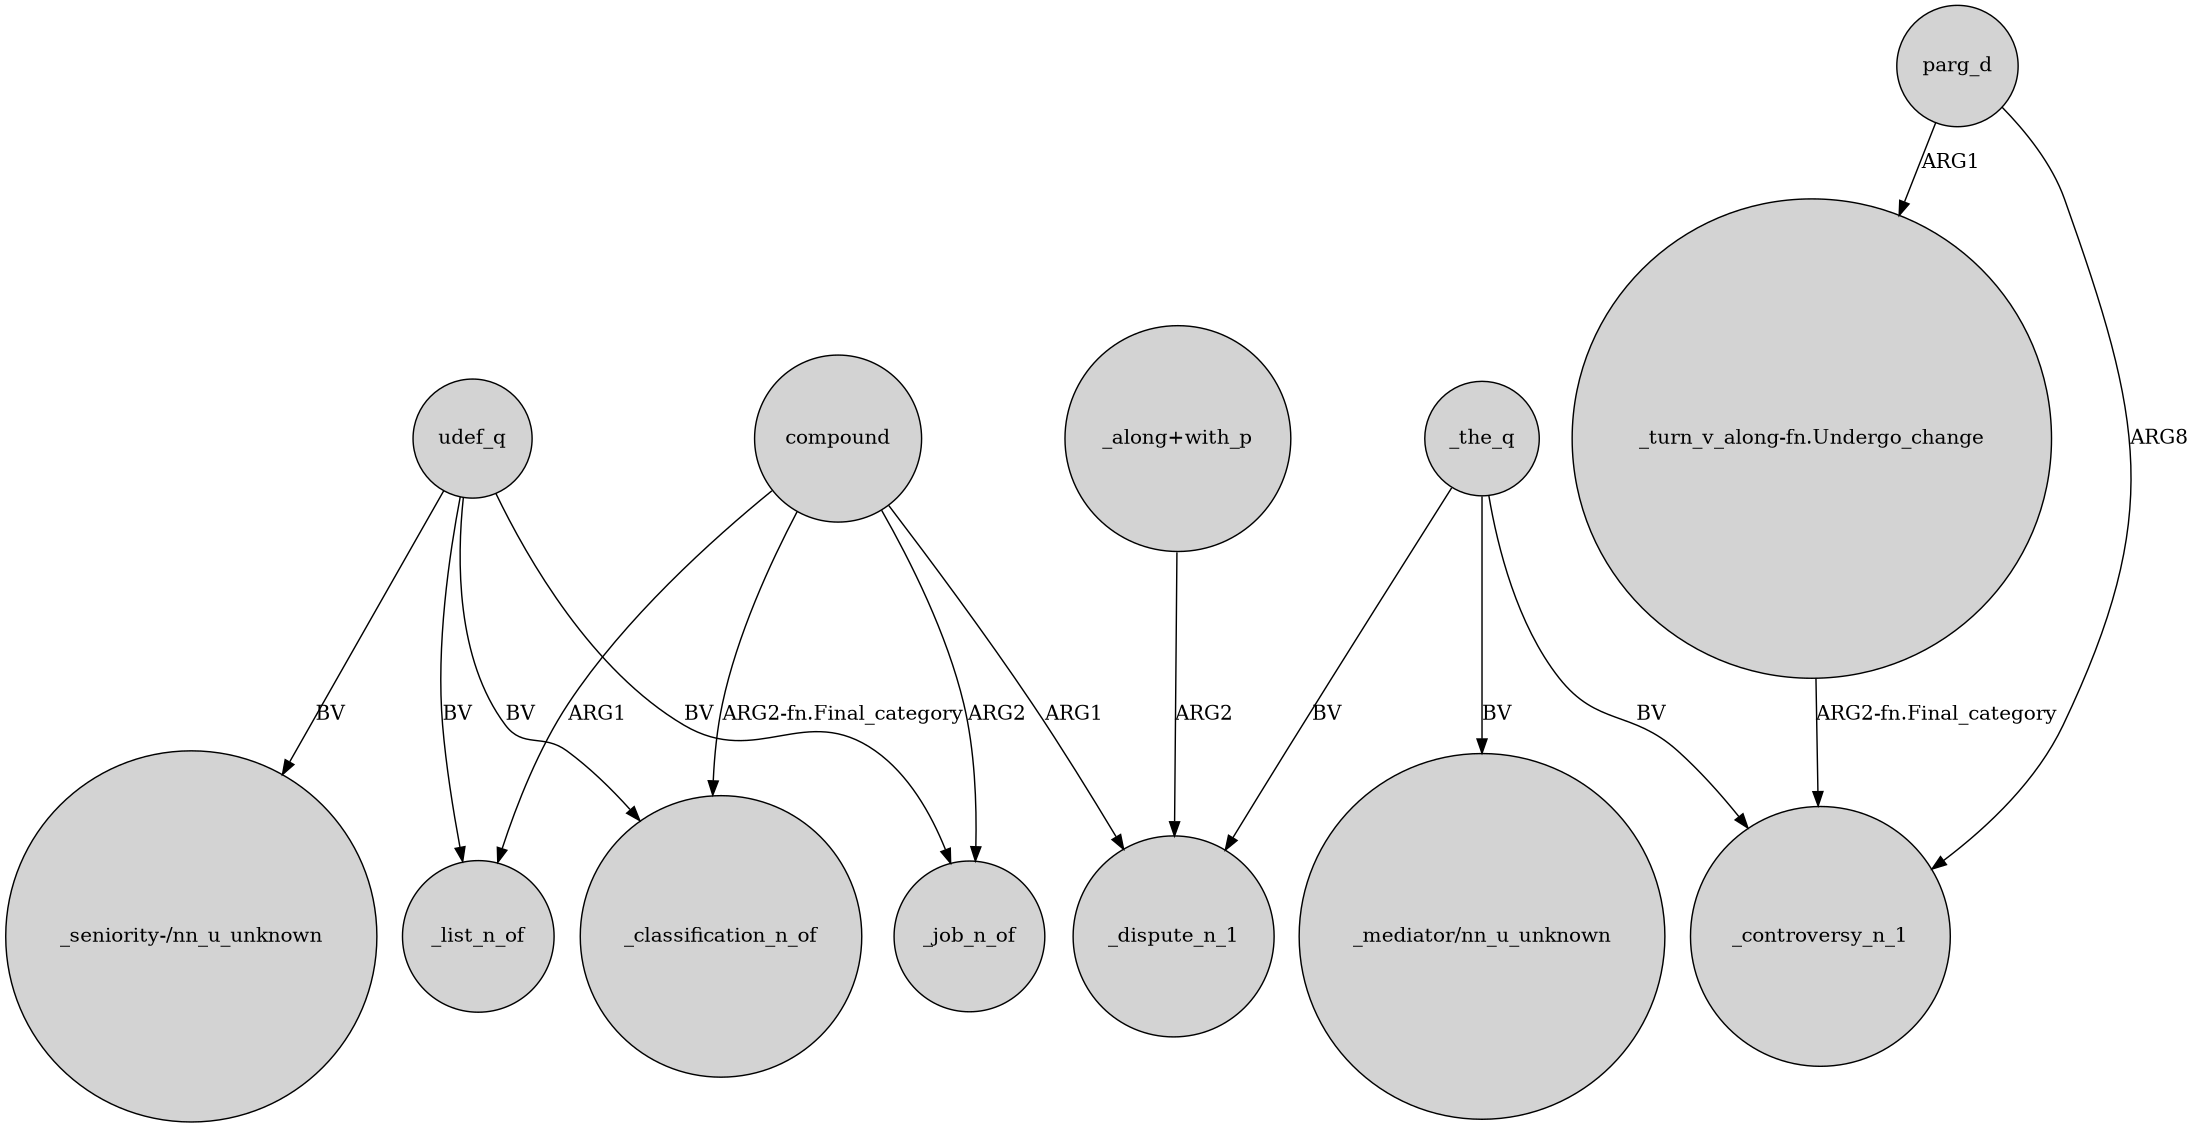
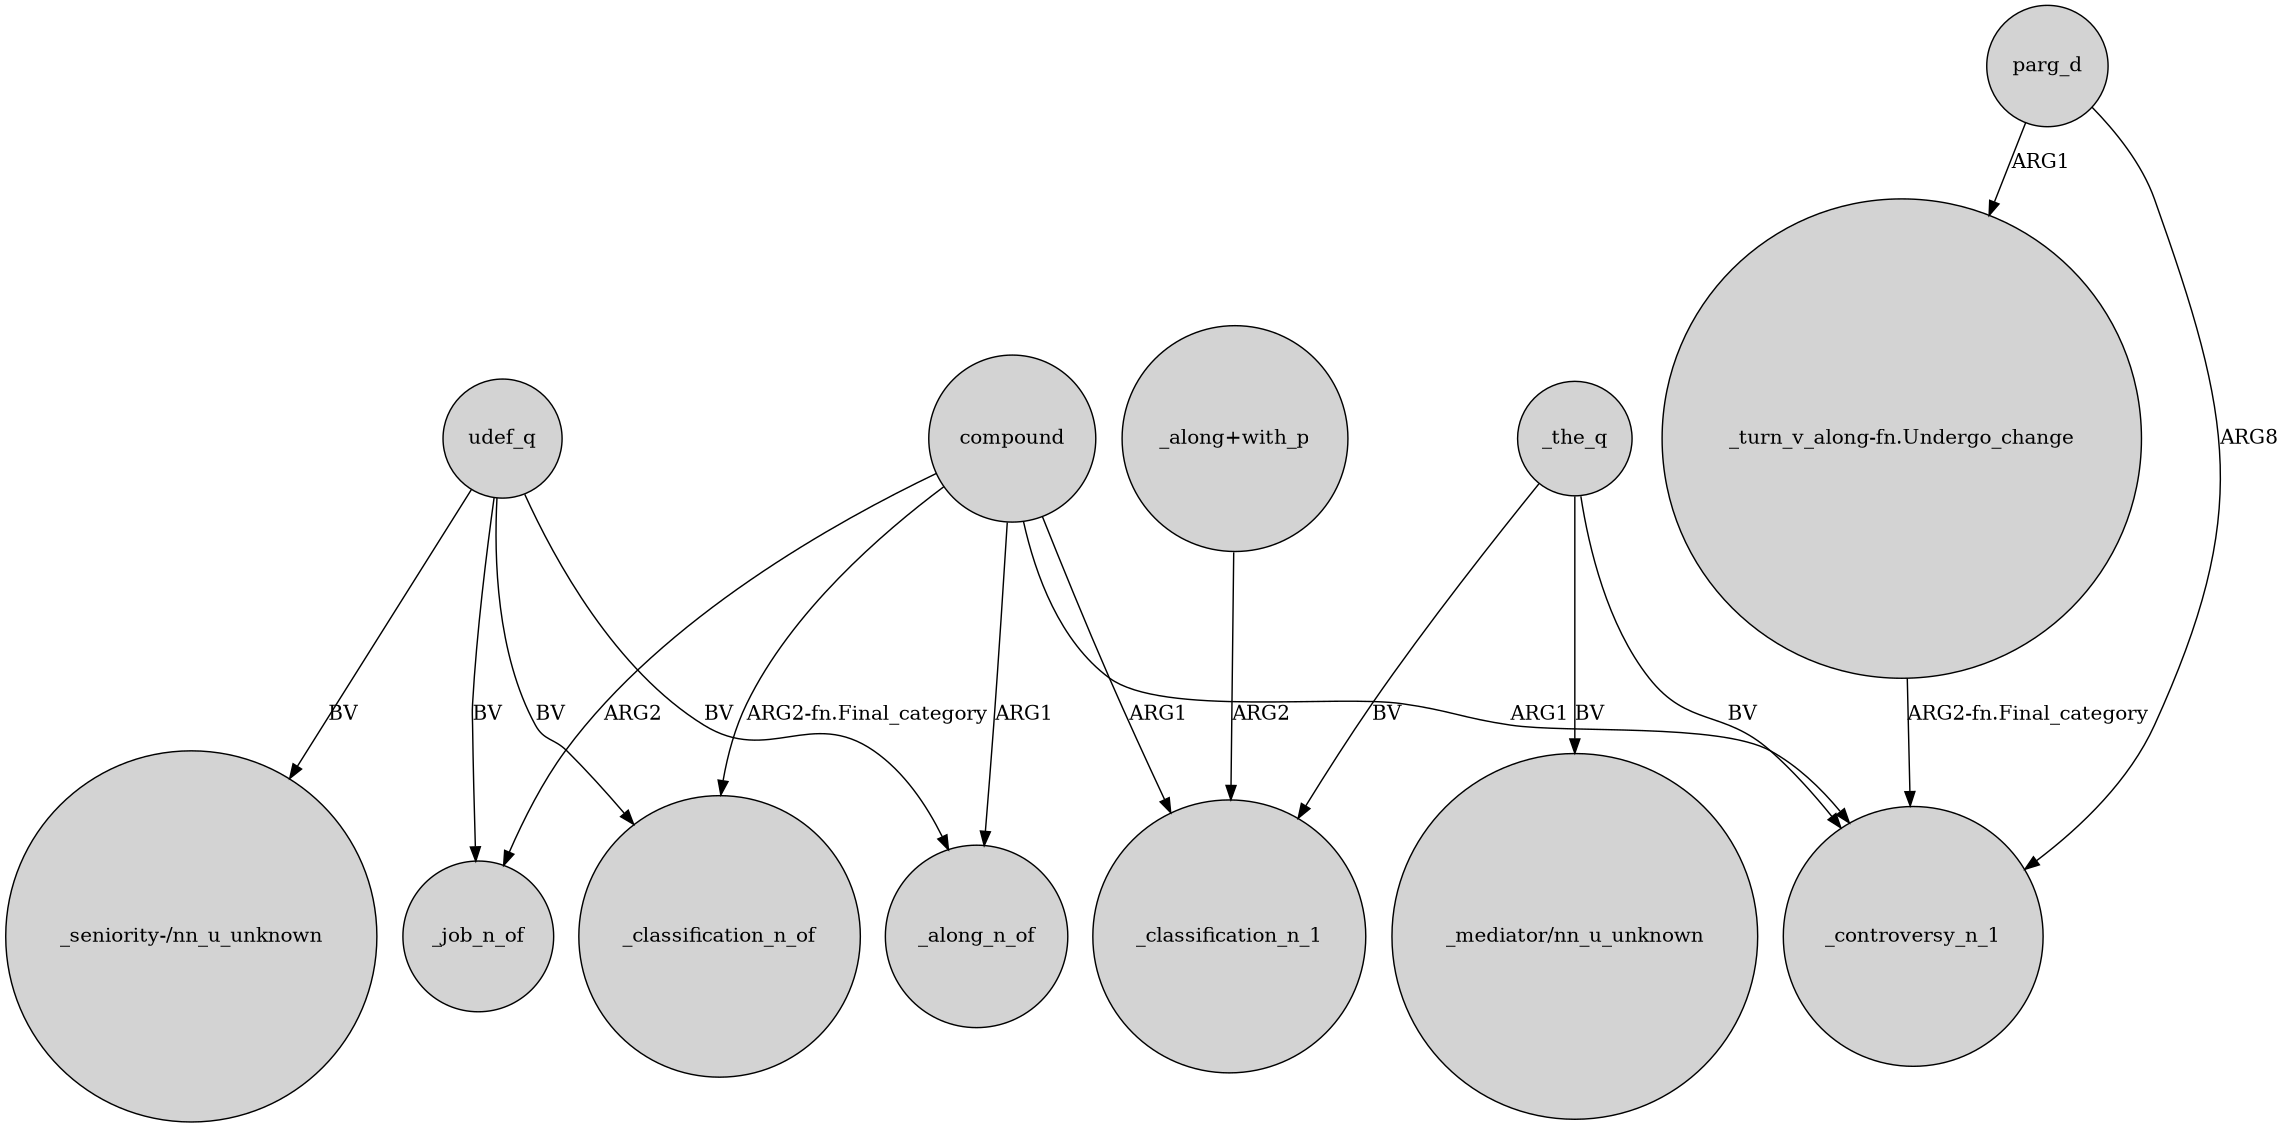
none -> (1396, 703)
(478, 936) -> (977, 936)
(1174, 936) -> (1229, 936)
